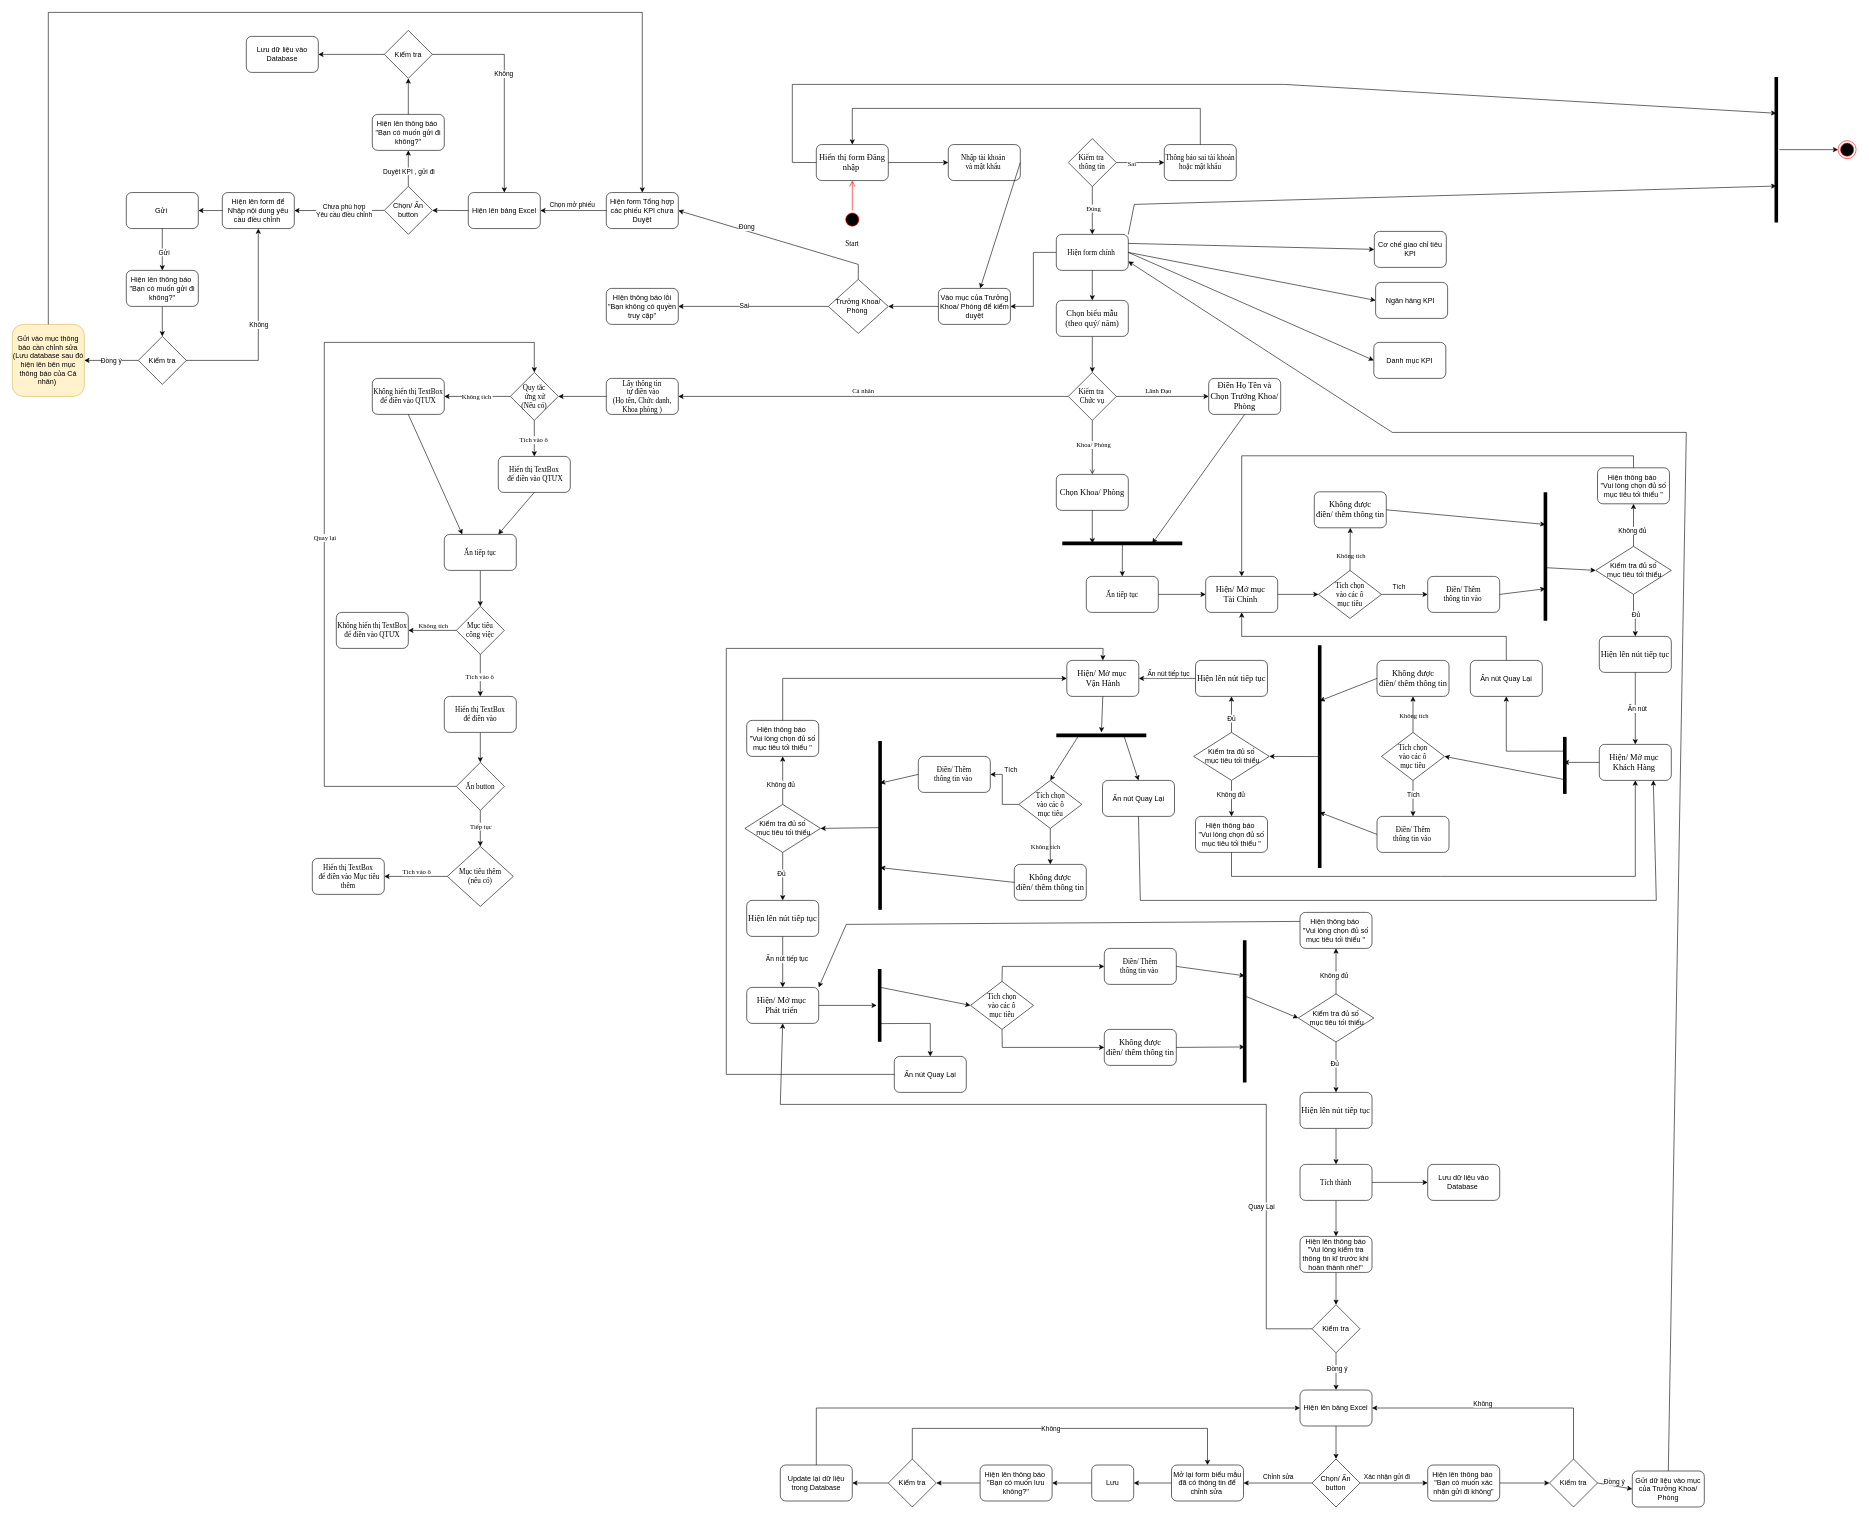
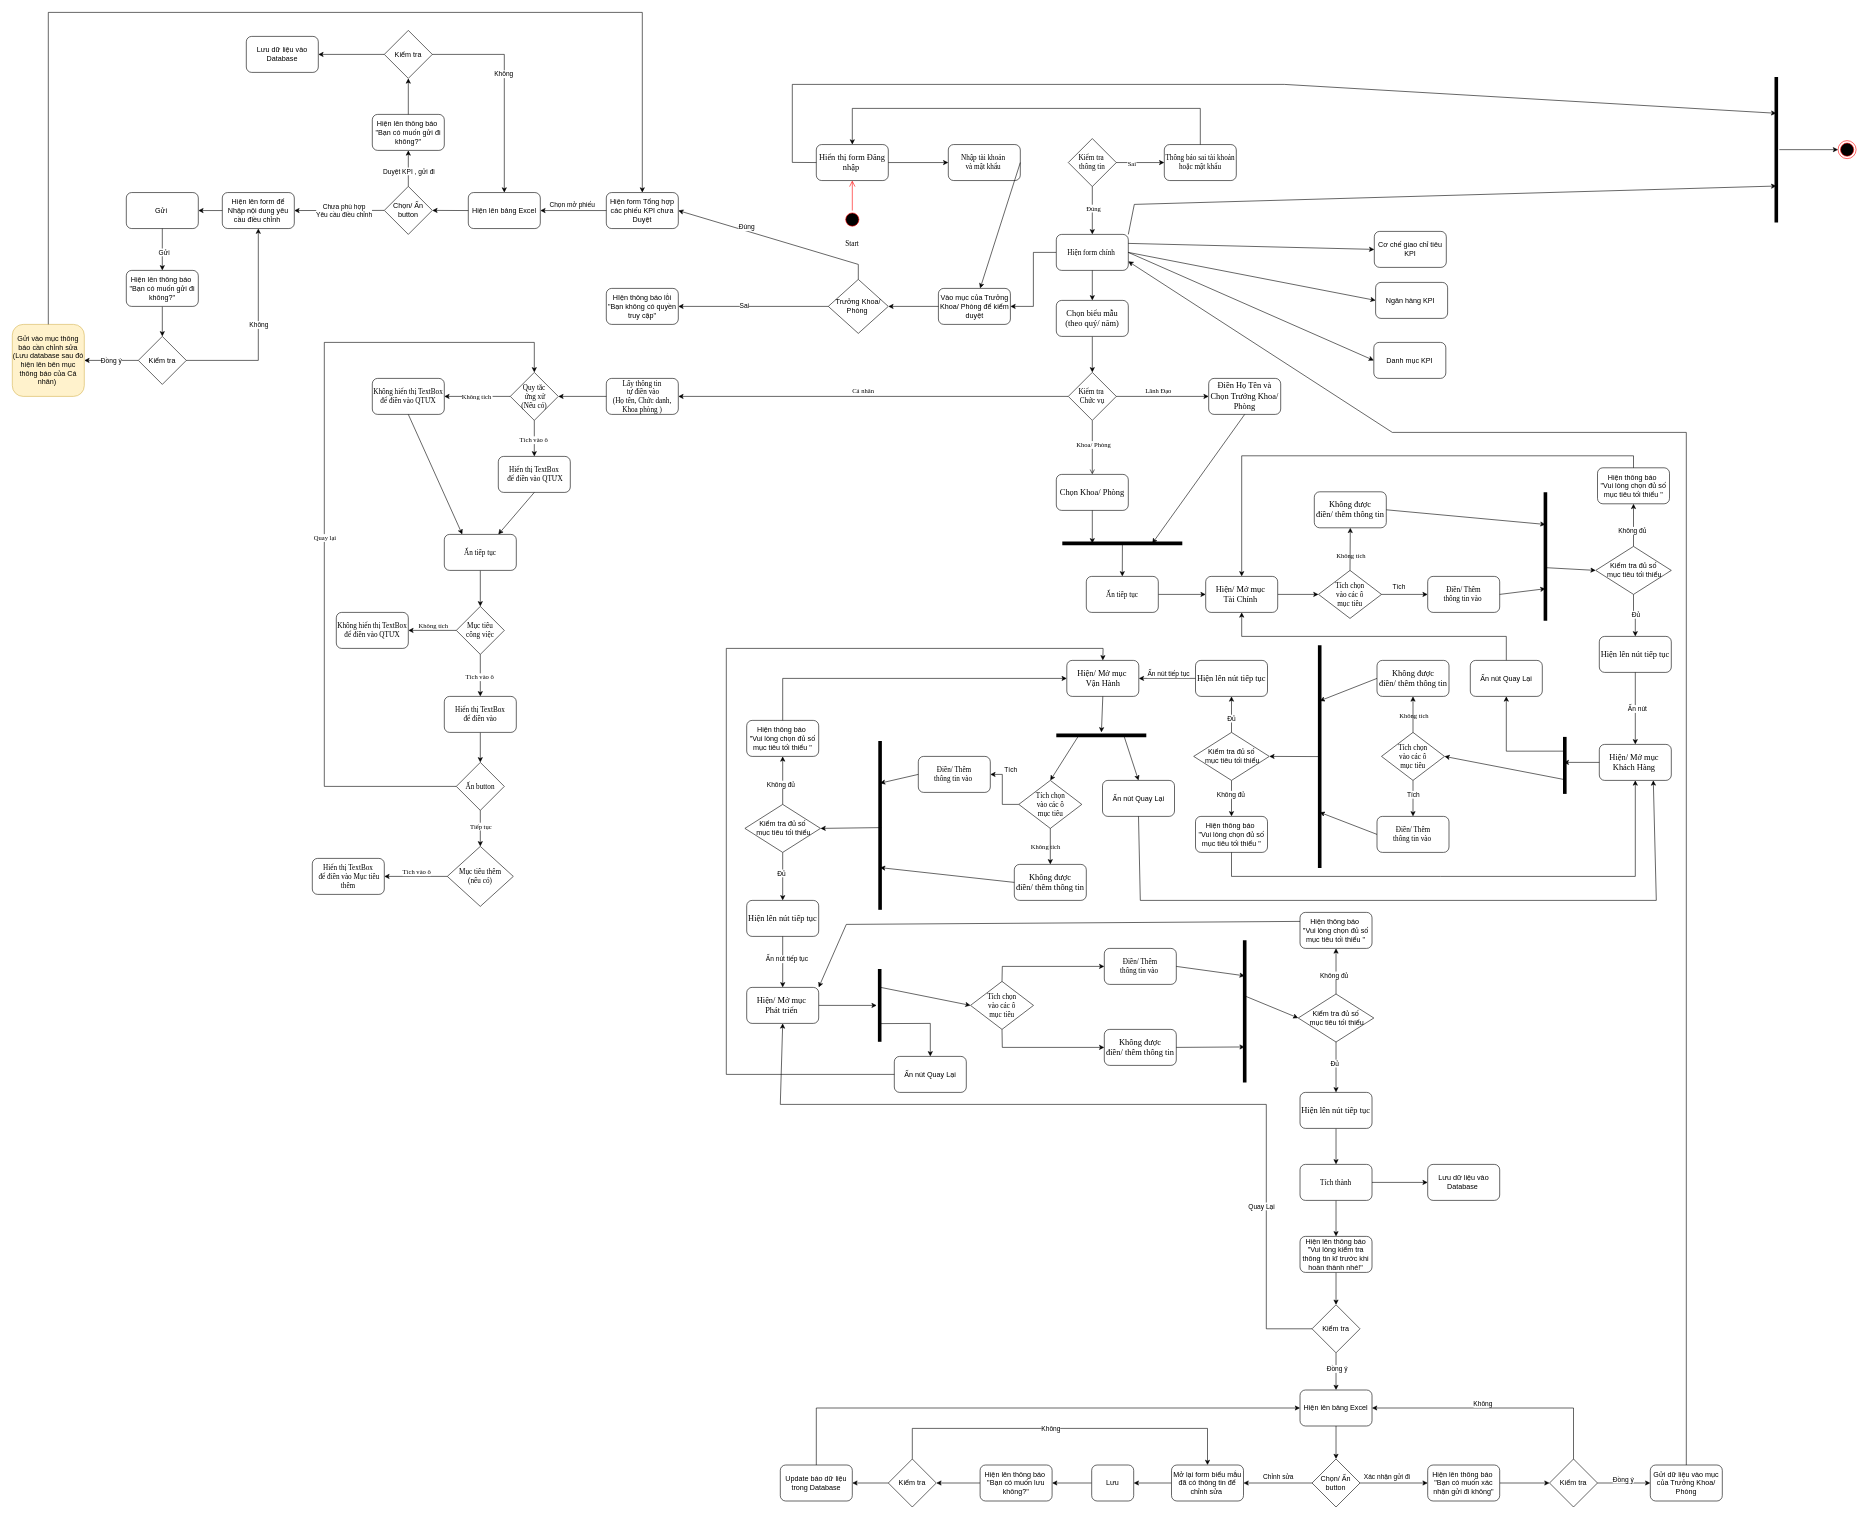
(816, 1483) -> (816, 1483)
(1668, 1489) -> (1686, 1483)
